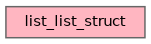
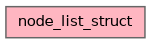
(75, 22) -> (75, 22)
